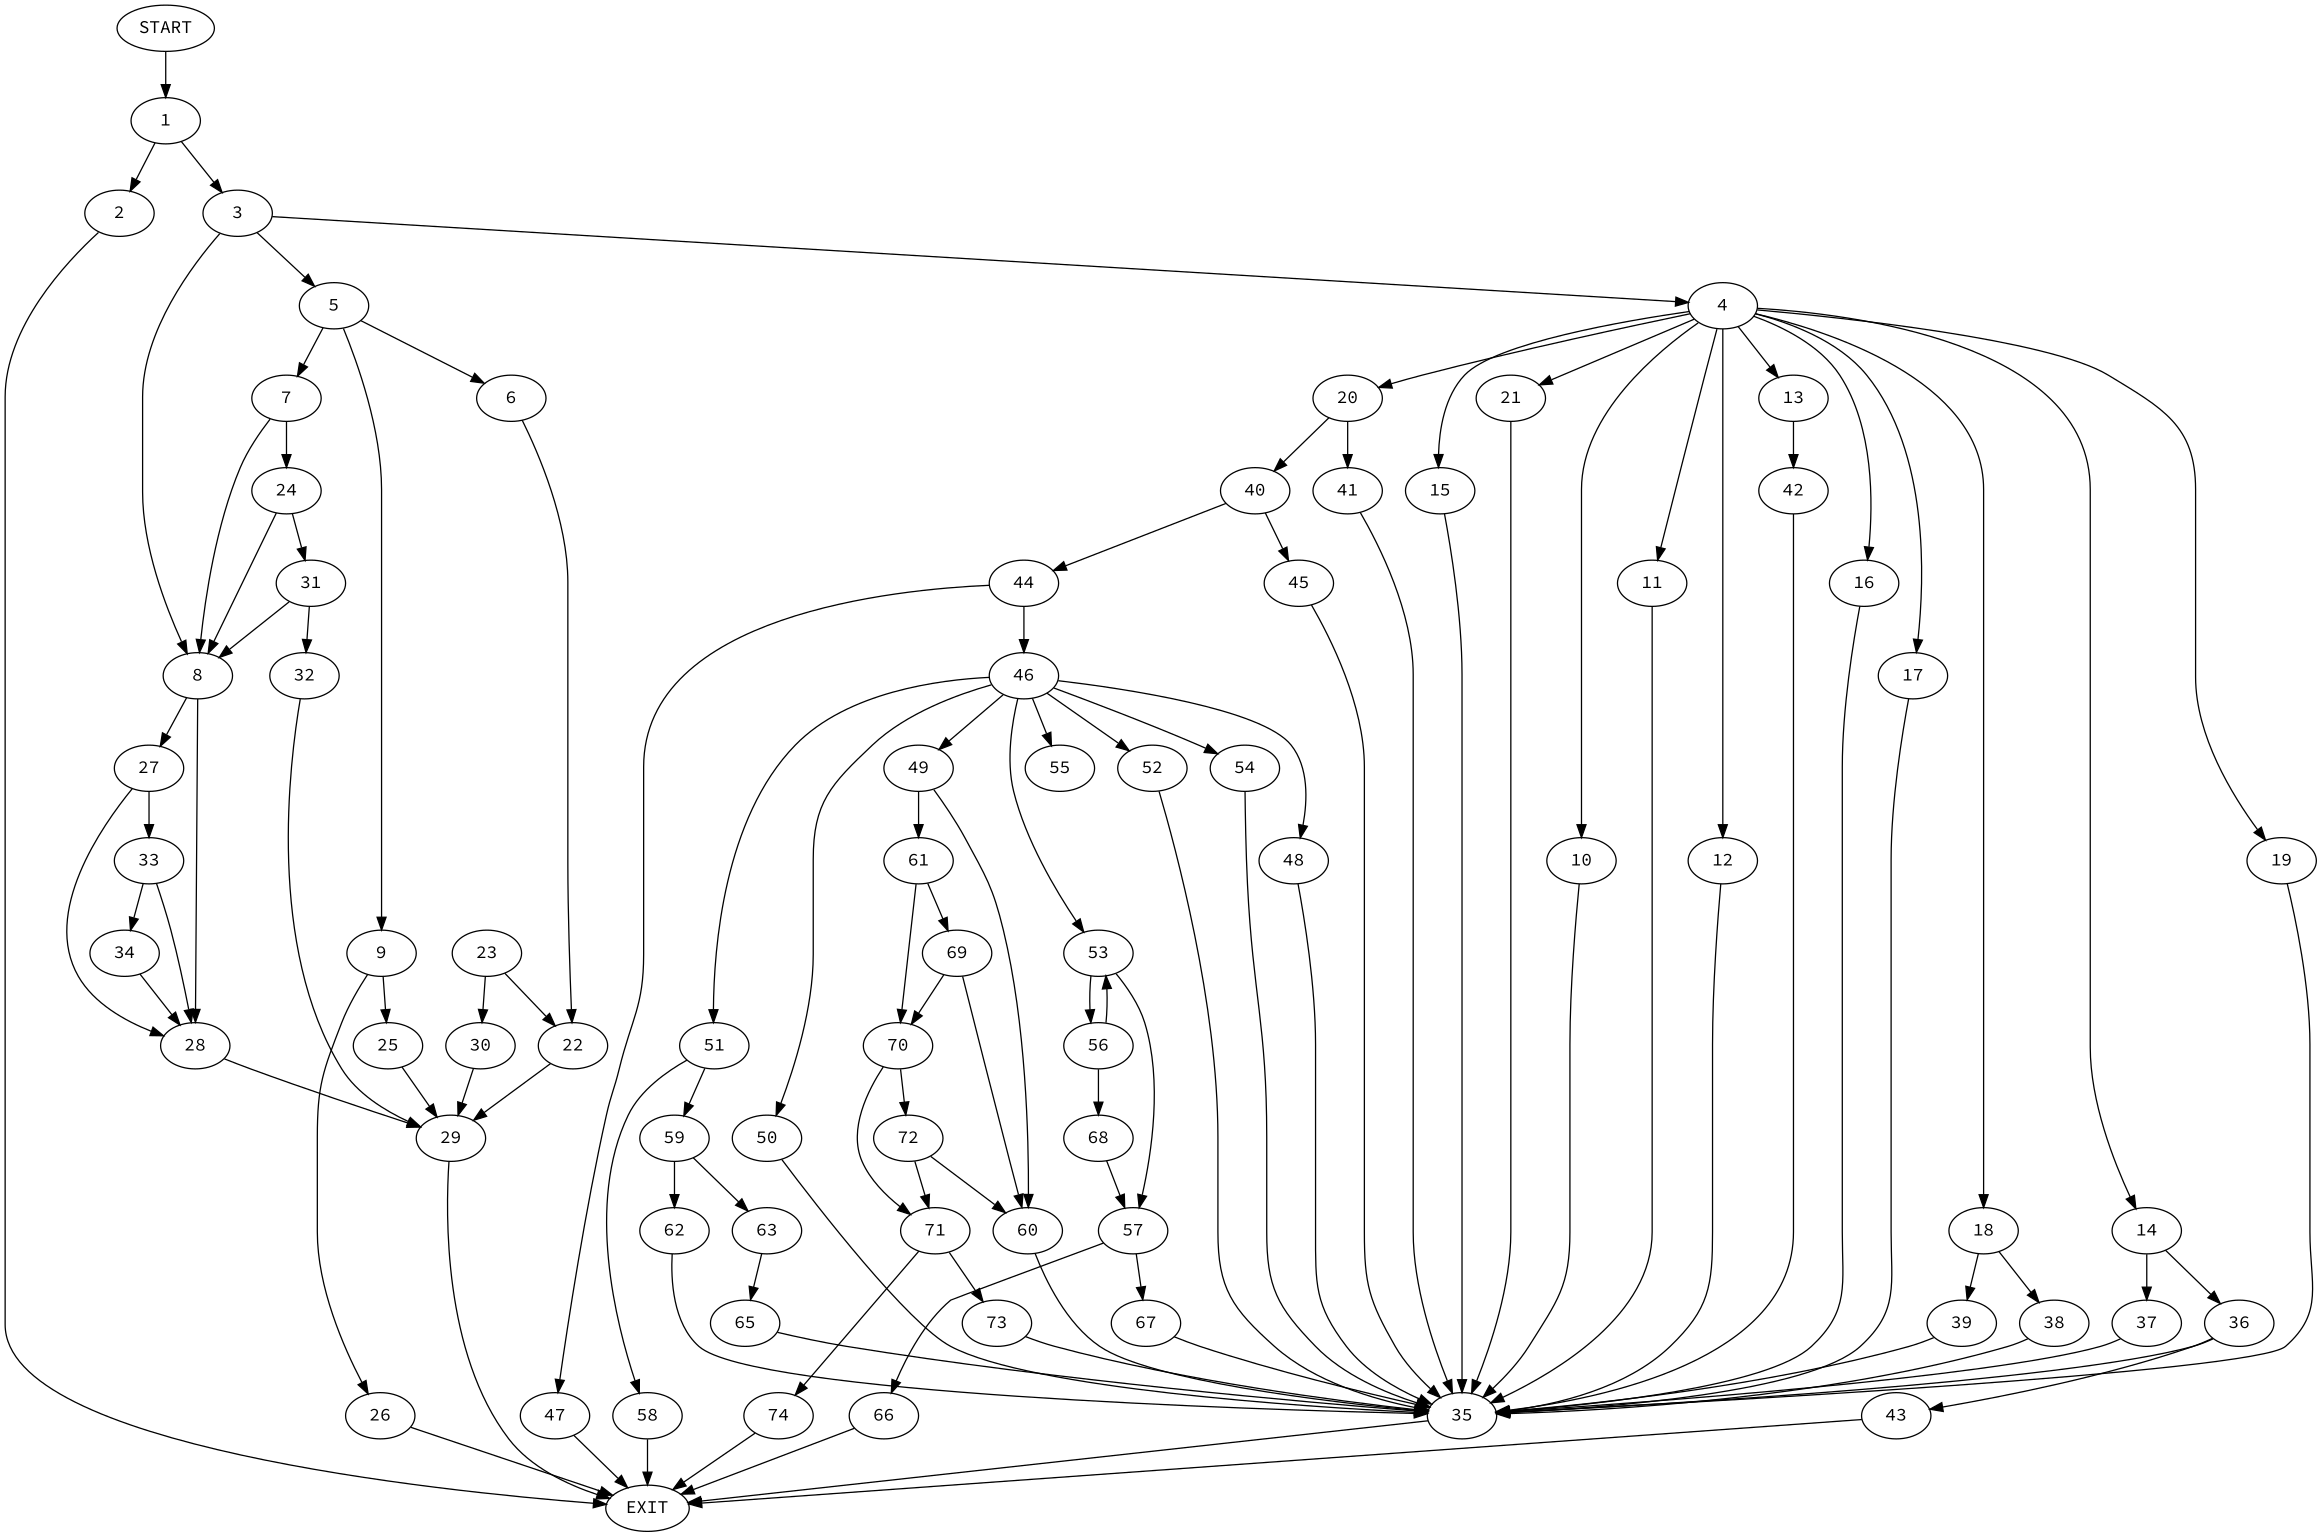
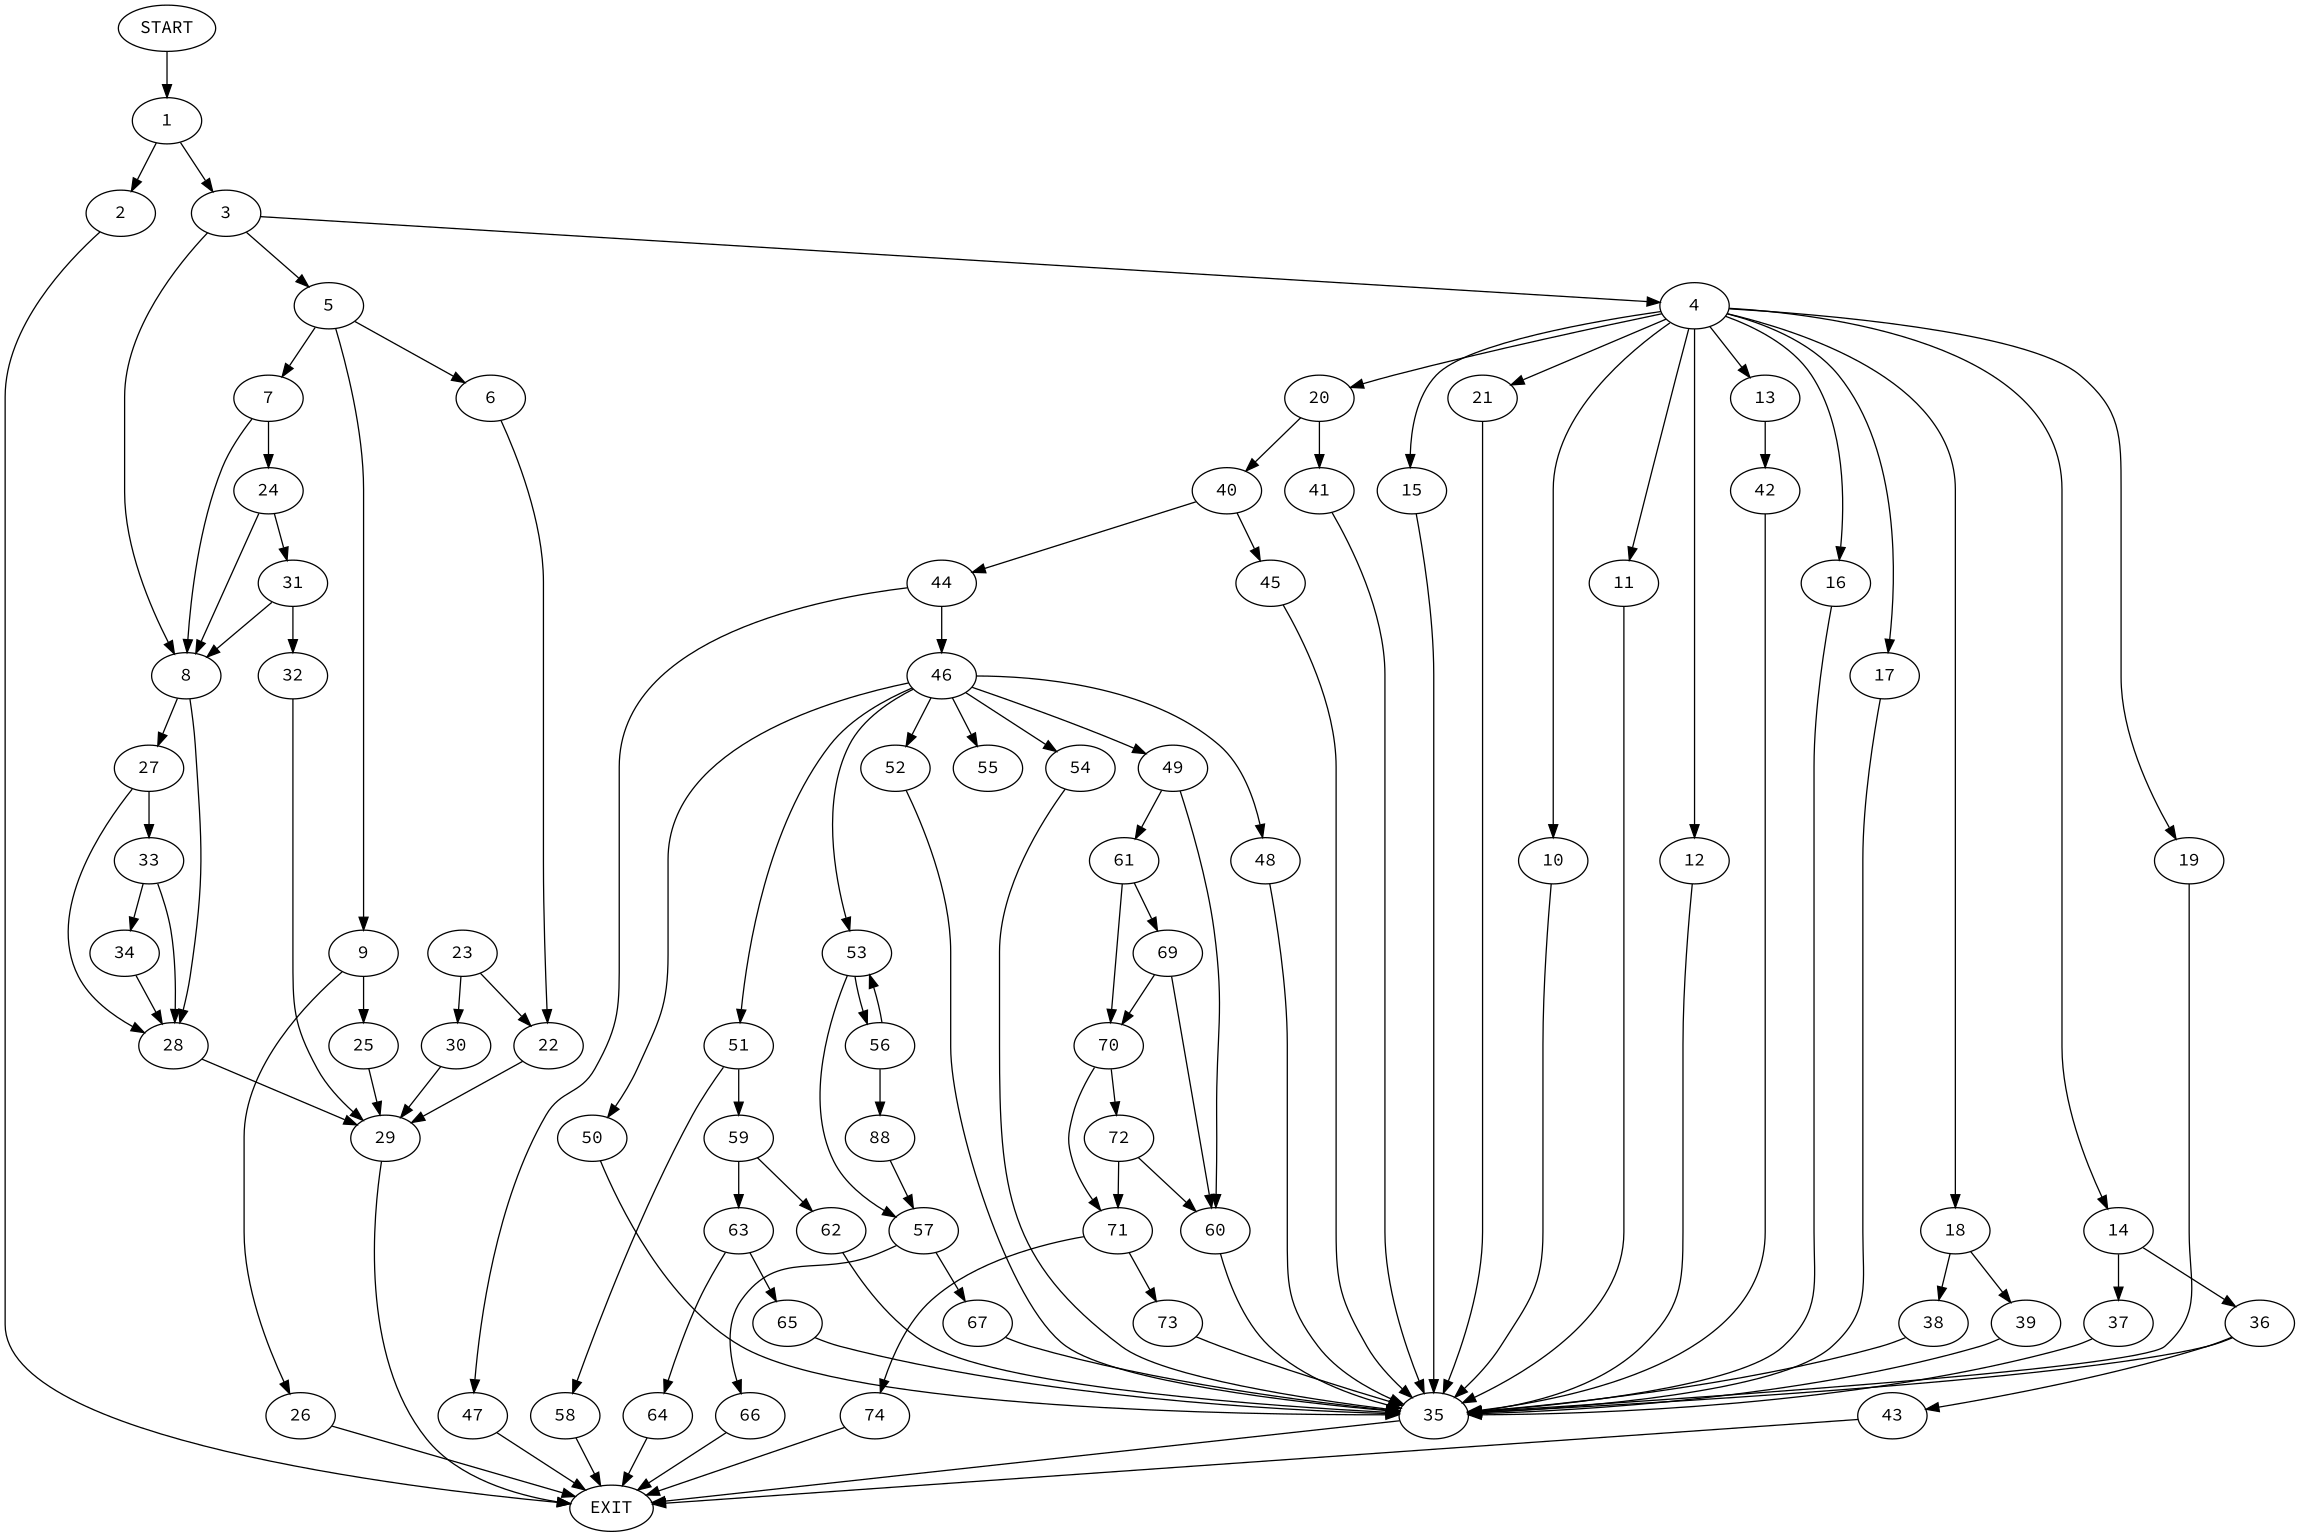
(1098, 1138) -> (880, 1138)
none -> (658, 1416)
